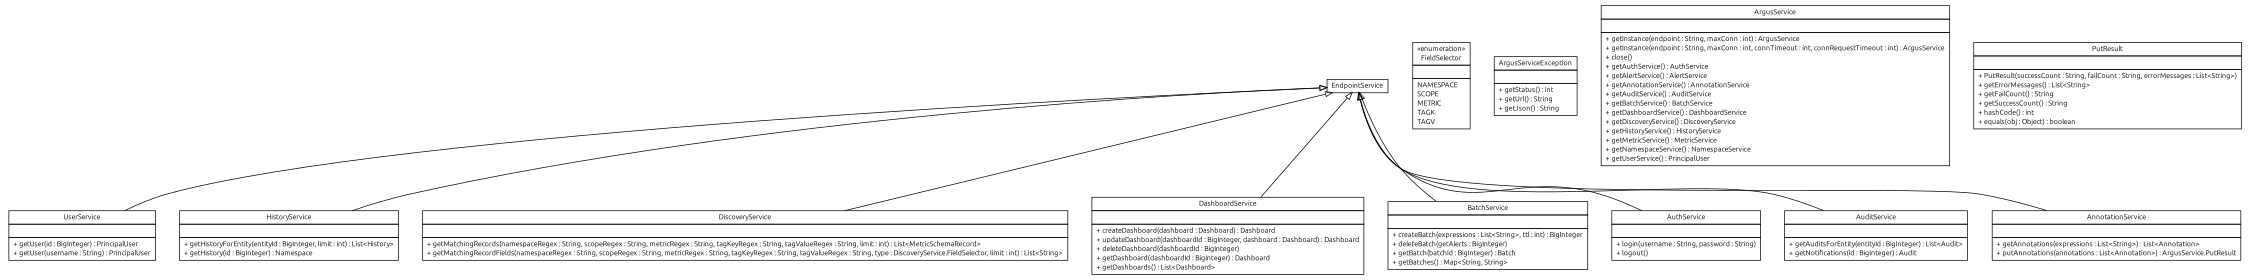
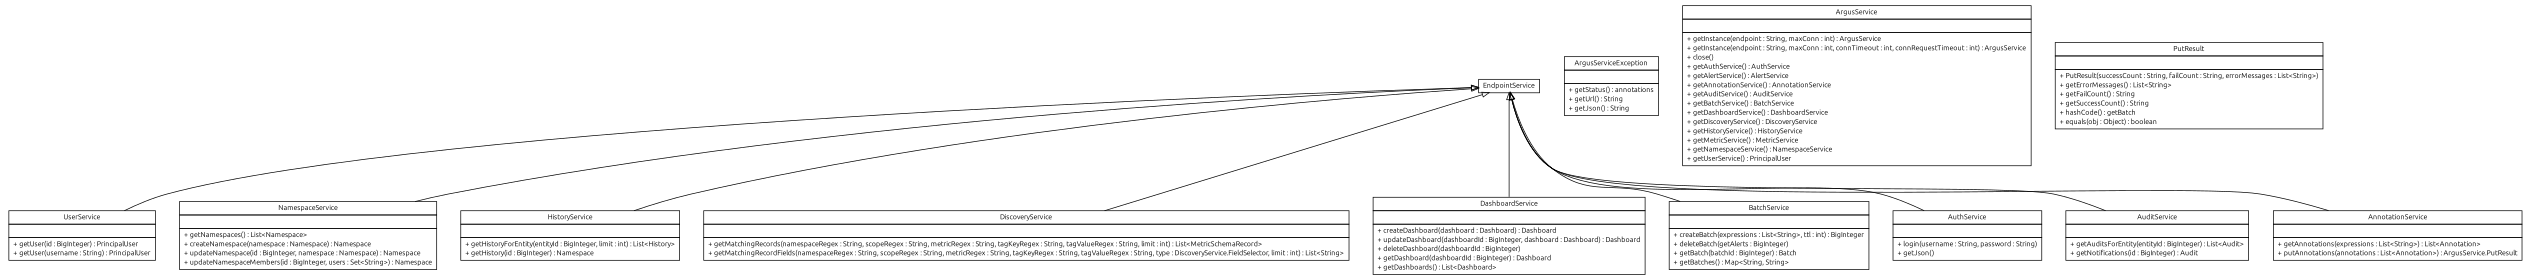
(1441, 86) -> none
(1526, 90) -> (1611, 90)
(2006, 113) -> (2098, 113)
none -> (308, 236)
(1632, 253) -> (1916, 253)
